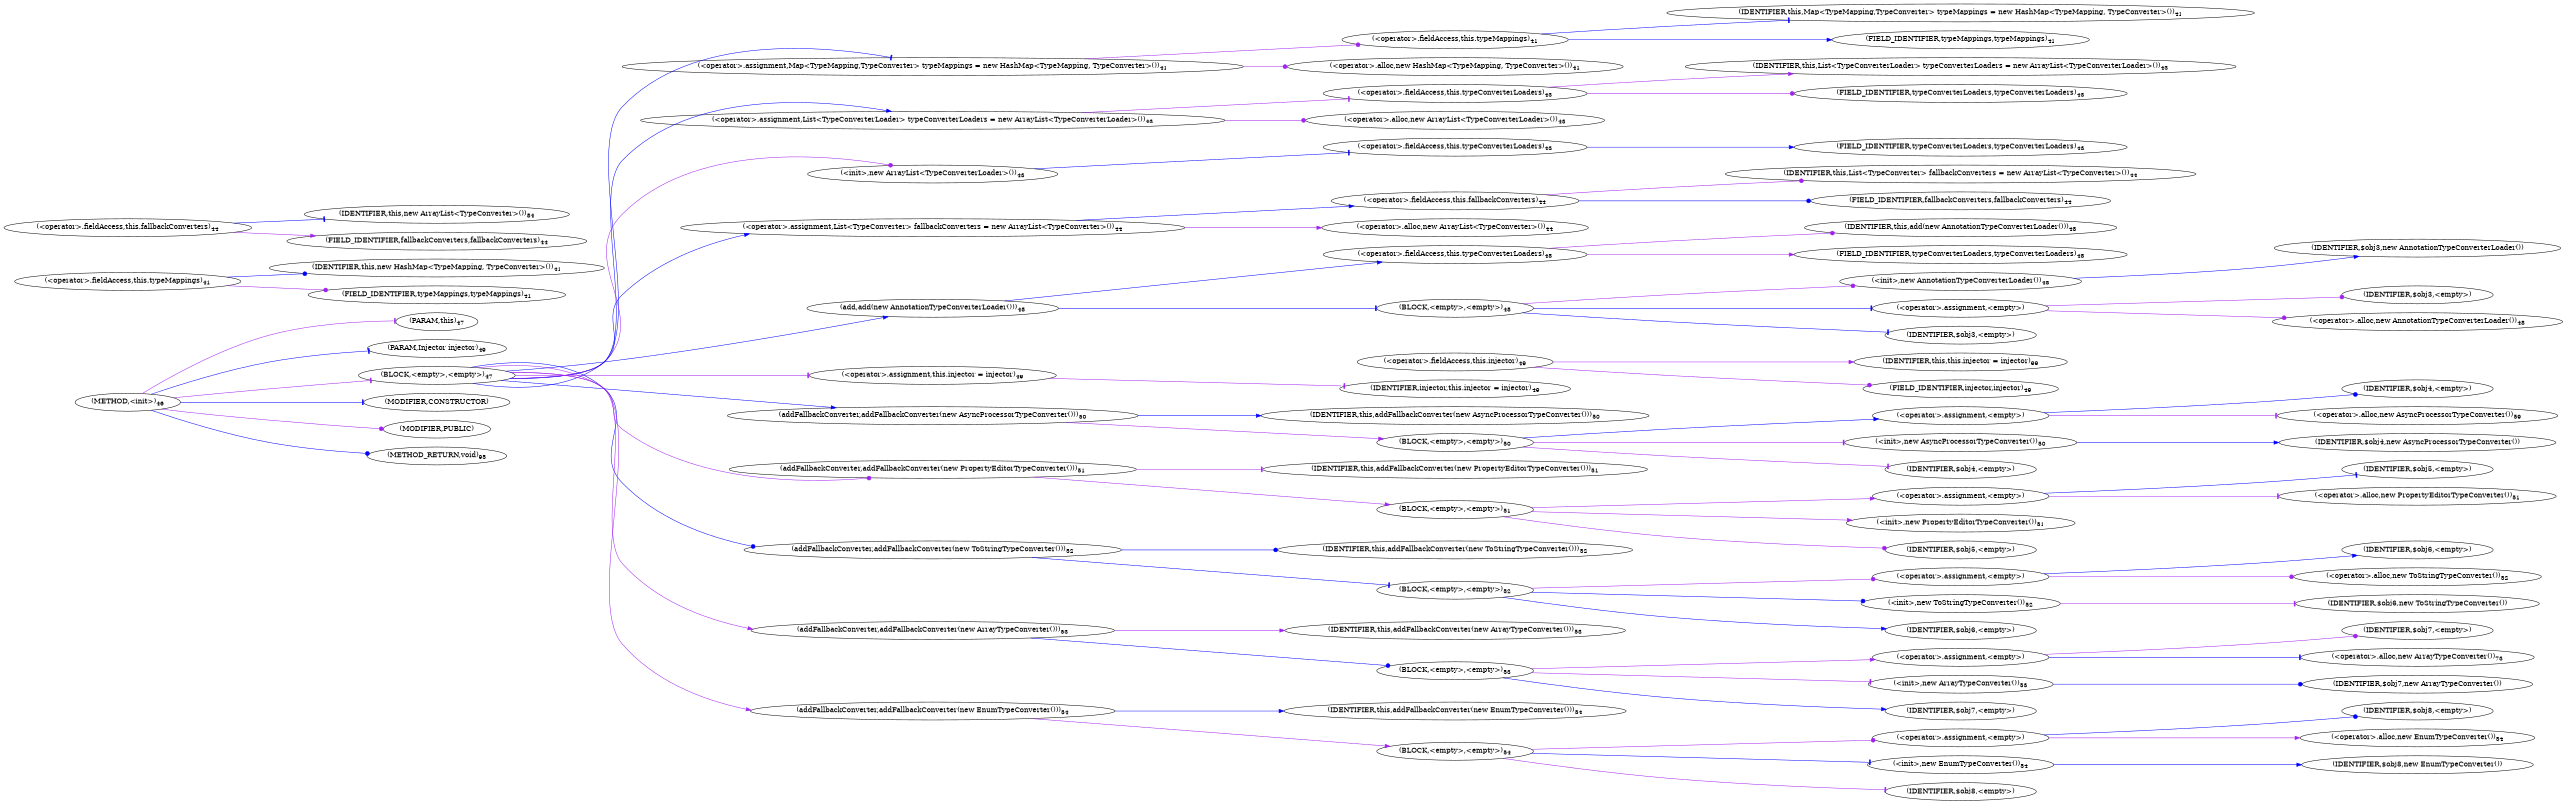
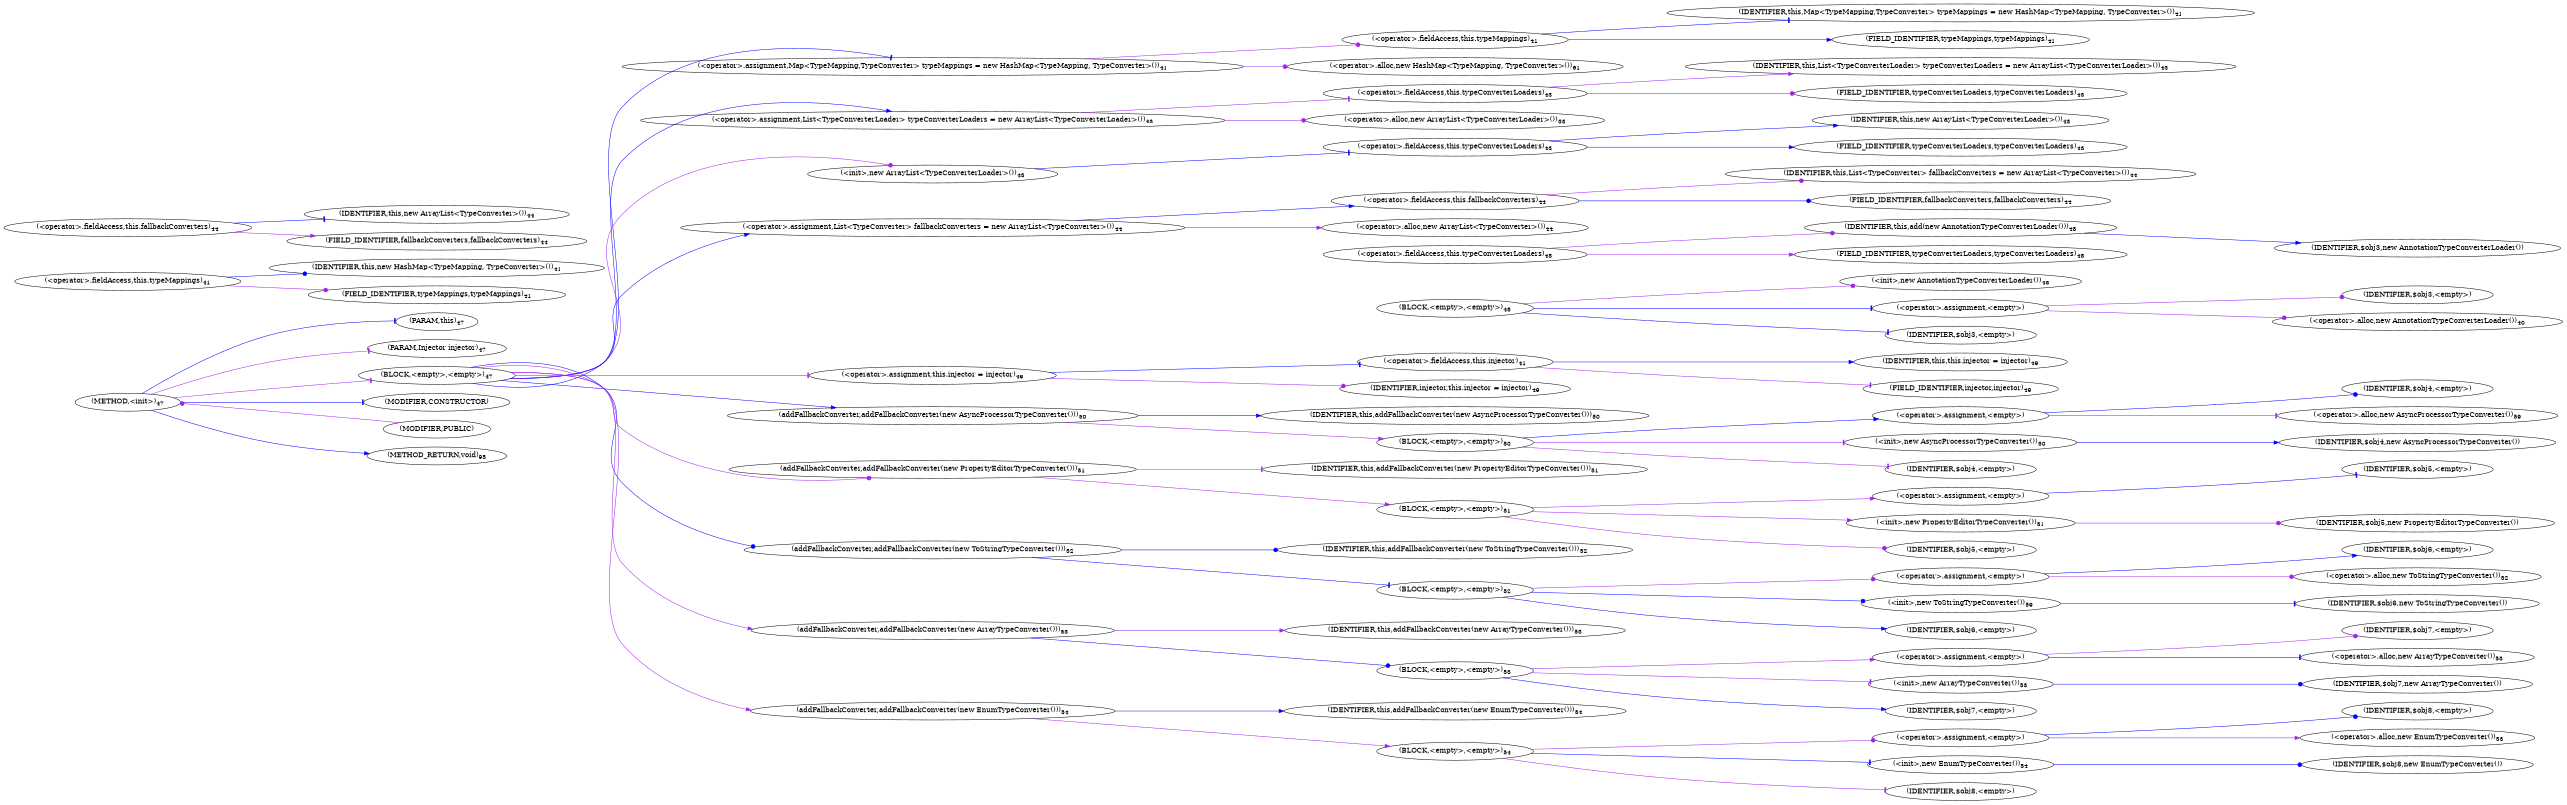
(1576, 66) -> (1576, 66)
(1562, 120) -> (1562, 120)
none -> (1961, 120)
(531, 214) -> (531, 214)
(2214, 271) -> (2190, 238)
(933, 308) -> none
(2521, 321) -> (2521, 321)
(262, 337) -> (262, 337)
(482, 348) -> (482, 348)
(1522, 361) -> (1522, 361)
(2035, 361) -> (2035, 361)
(1701, 362) -> (1701, 362)
(258, 364) -> (258, 364)
none -> (1204, 368)
(1701, 377) -> (1701, 377)
(1195, 382) -> (1195, 382)
(160, 402) -> (160, 402)
(270, 420) -> (292, 413)
(257, 440) -> (257, 440)
(2417, 496) -> none
none -> (2417, 523)
(2029, 603) -> (2029, 603)
(2177, 604) -> (2177, 604)
(2499, 657) -> (2499, 657)
(2500, 737) -> (2500, 737)
(2176, 765) -> (2176, 765)
